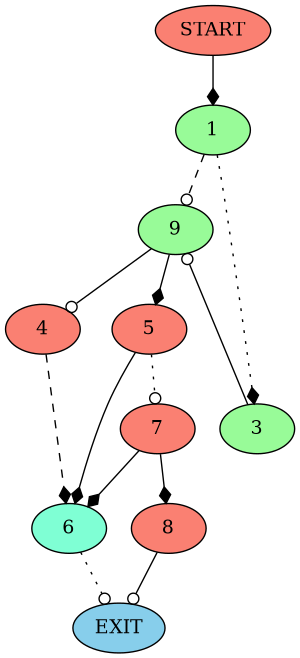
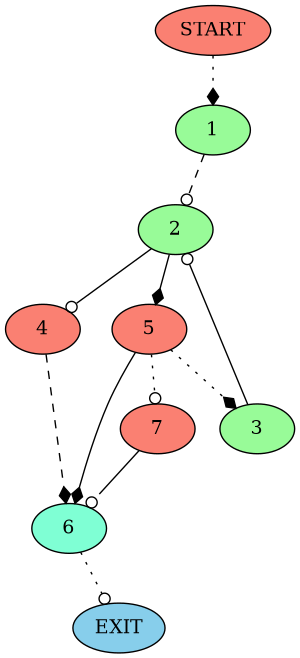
(213, 72) -> (213, 72)
(176, 230) -> (176, 230)
(235, 271) -> (197, 373)
(119, 472) -> (119, 472)
(169, 528) -> none
